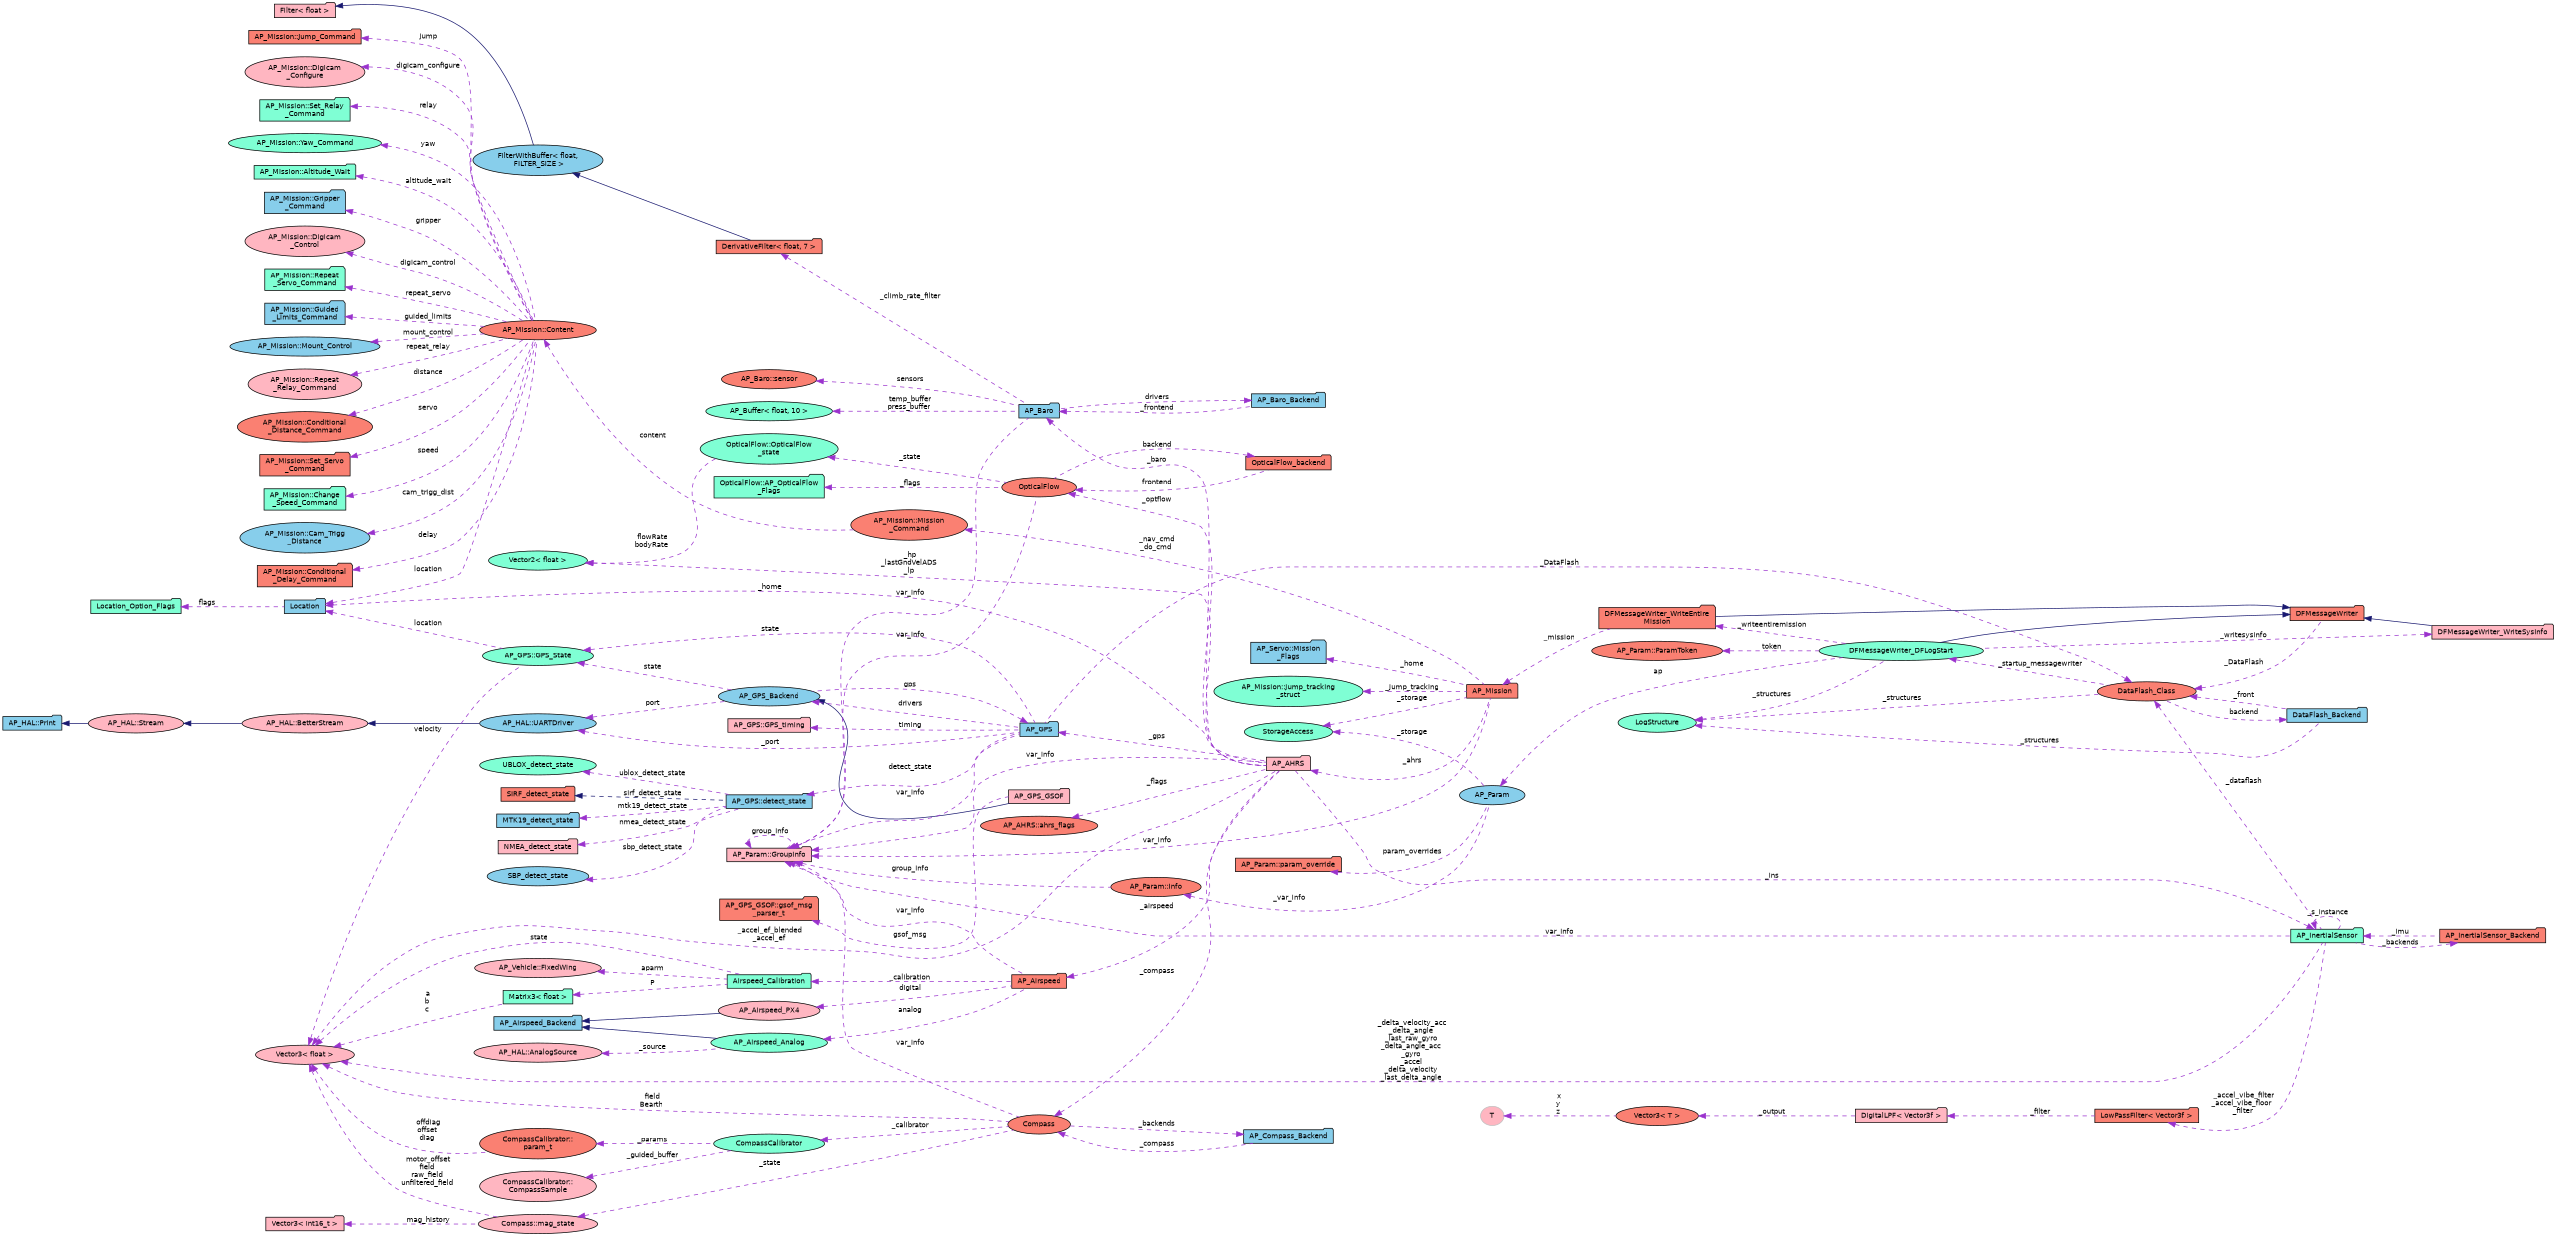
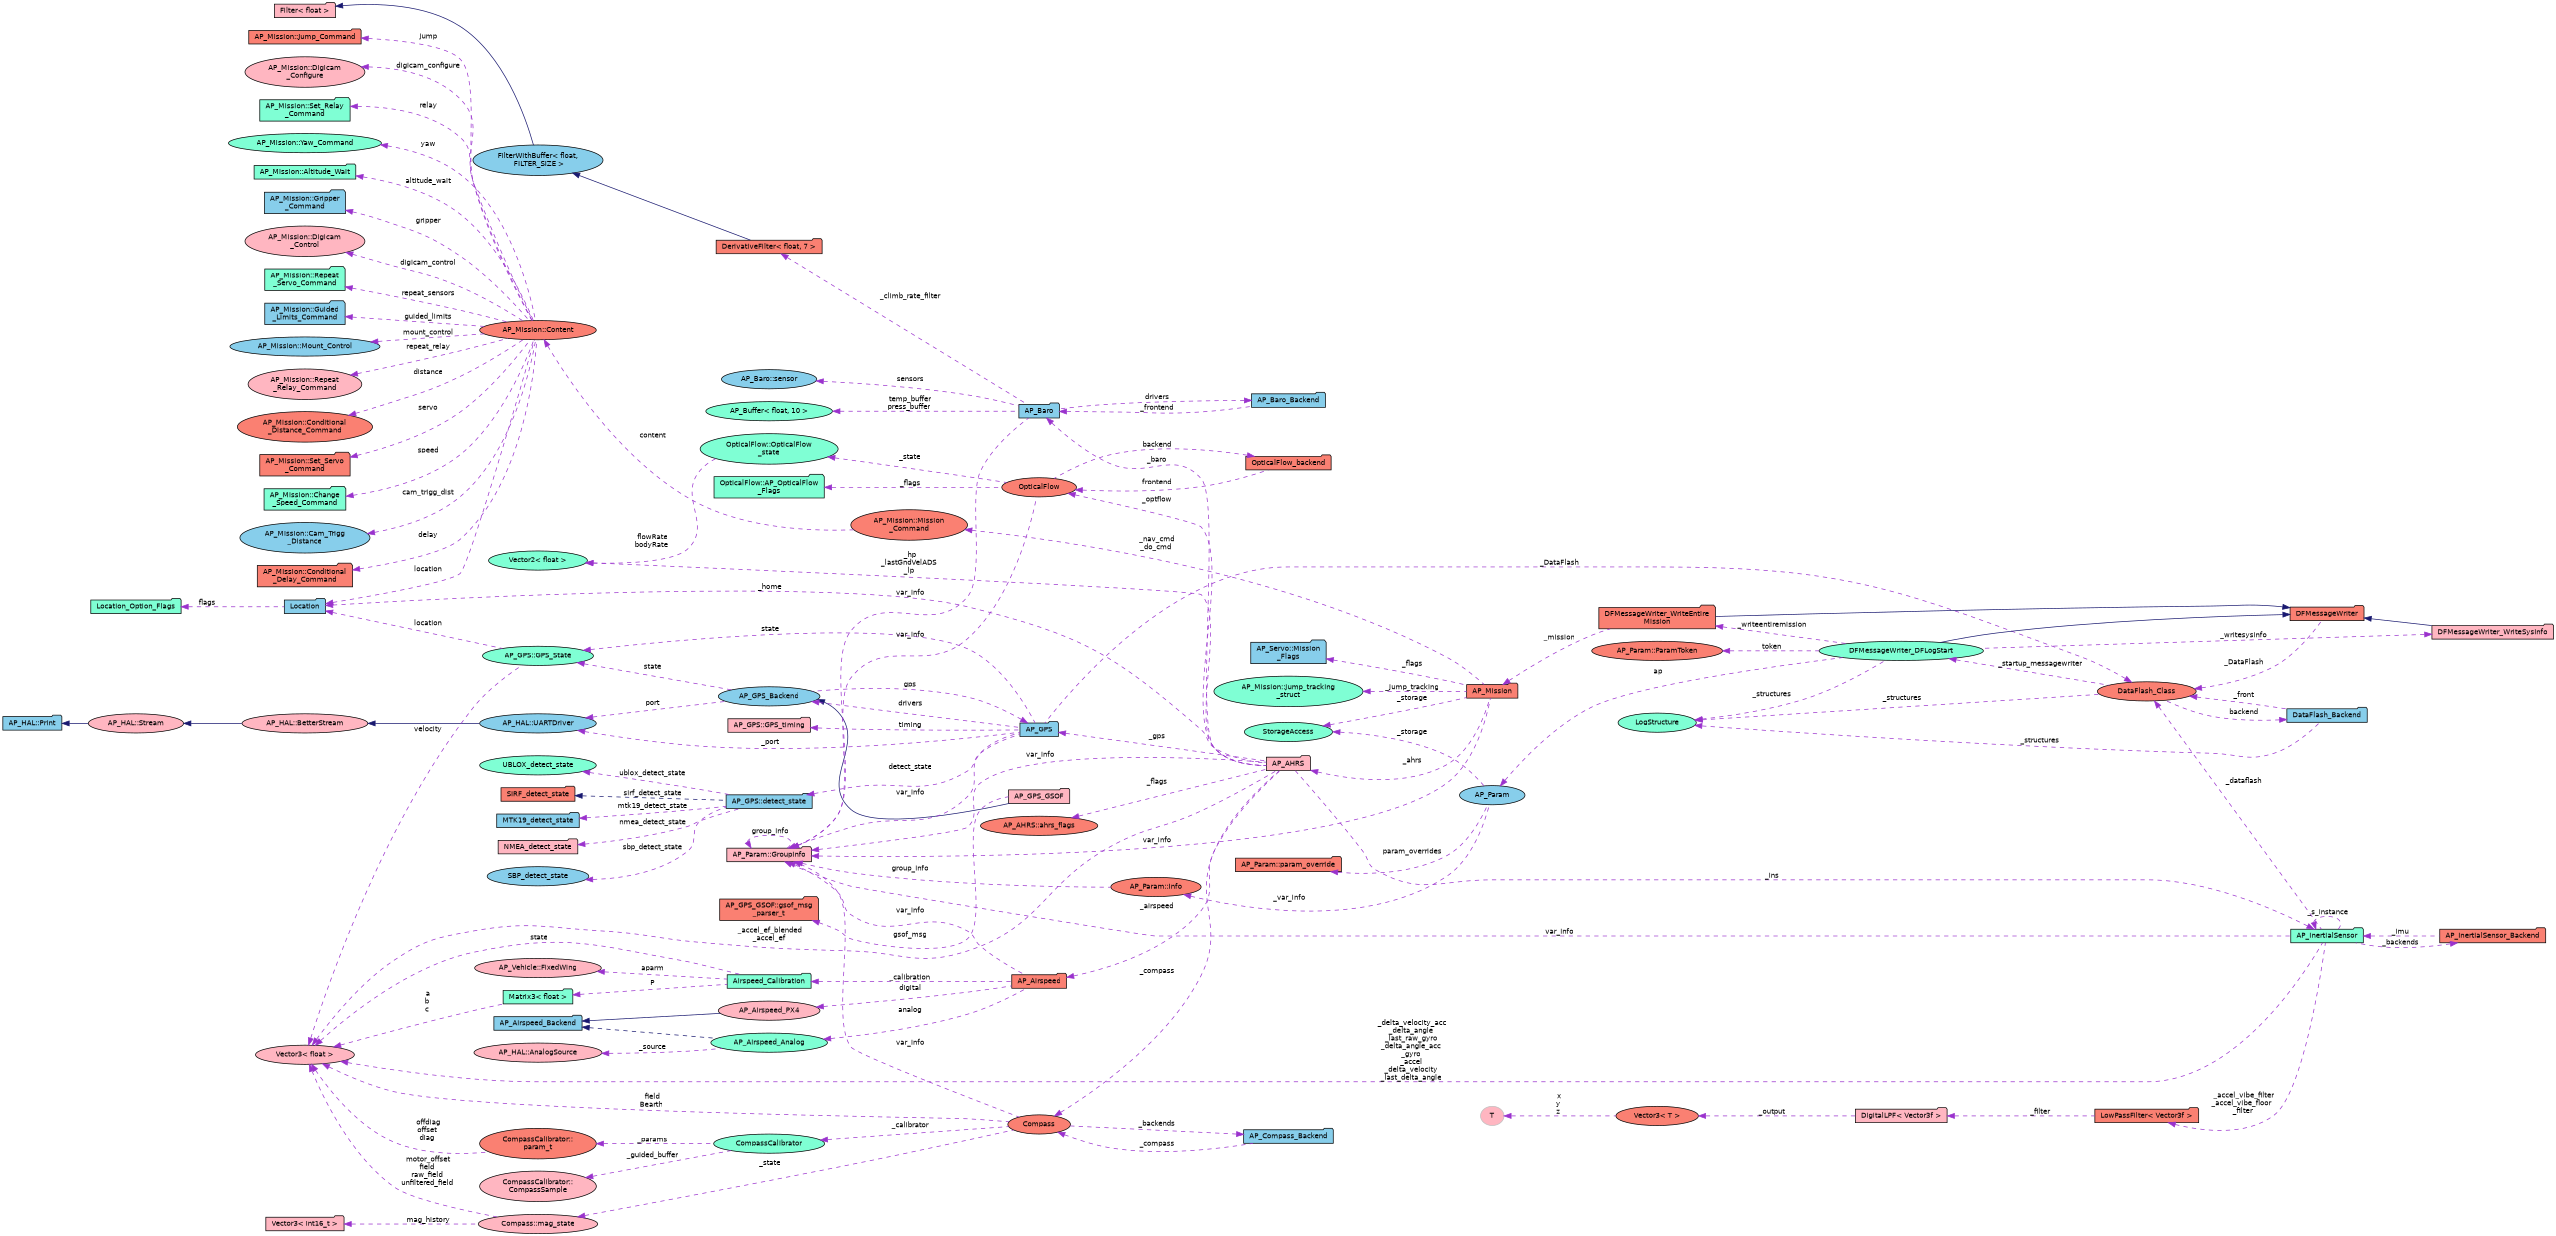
(427, 294) -> (427, 294)
(769, 379) -> (769, 379)
(1411, 664) -> (1411, 664)
(653, 1033) -> (653, 1033)
